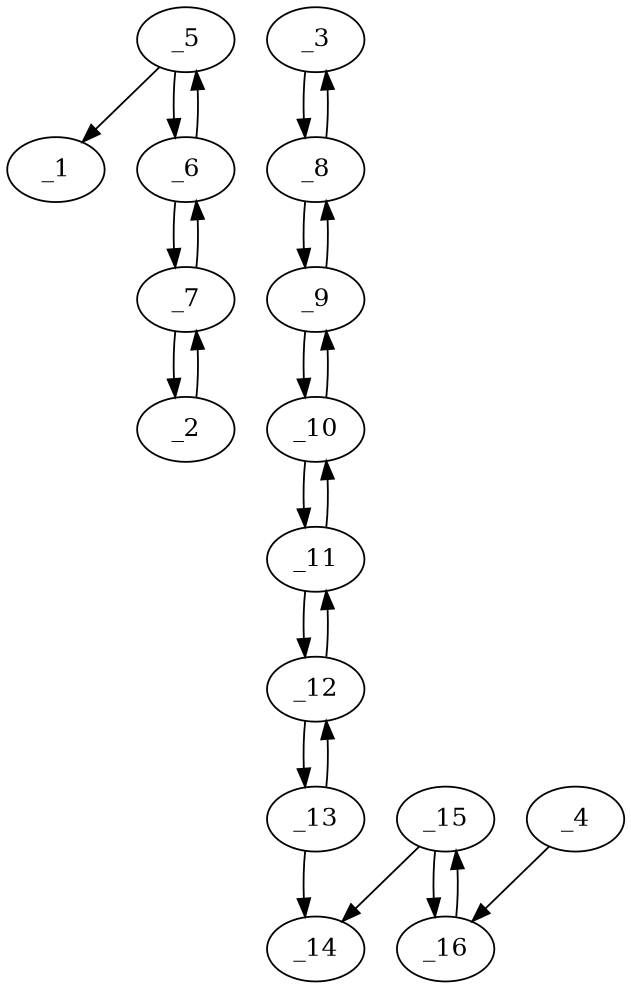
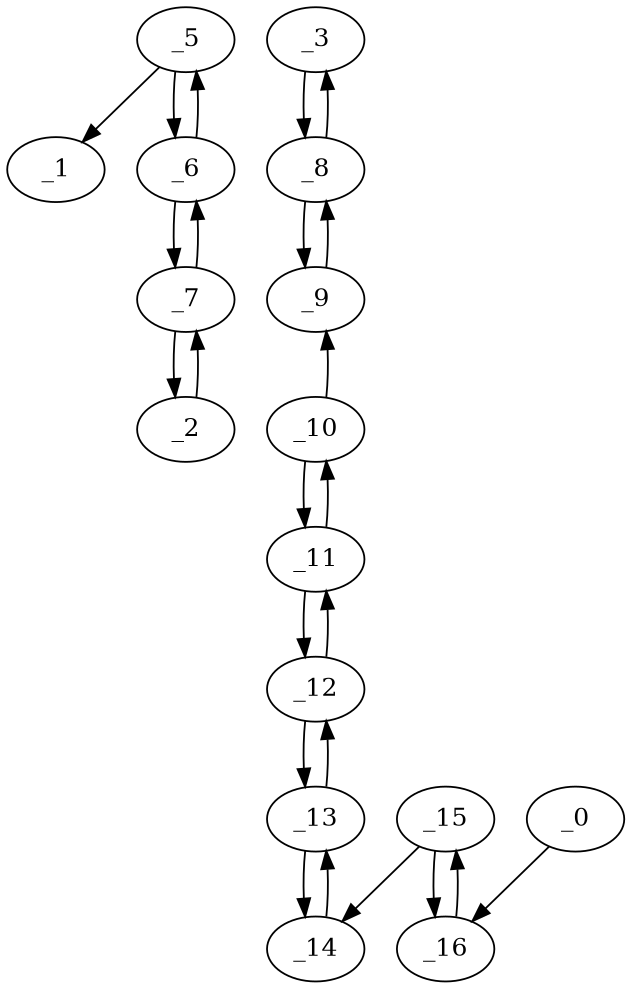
(304, 355) -> none
(576, 819) -> (576, 819)
none -> (328, 893)
